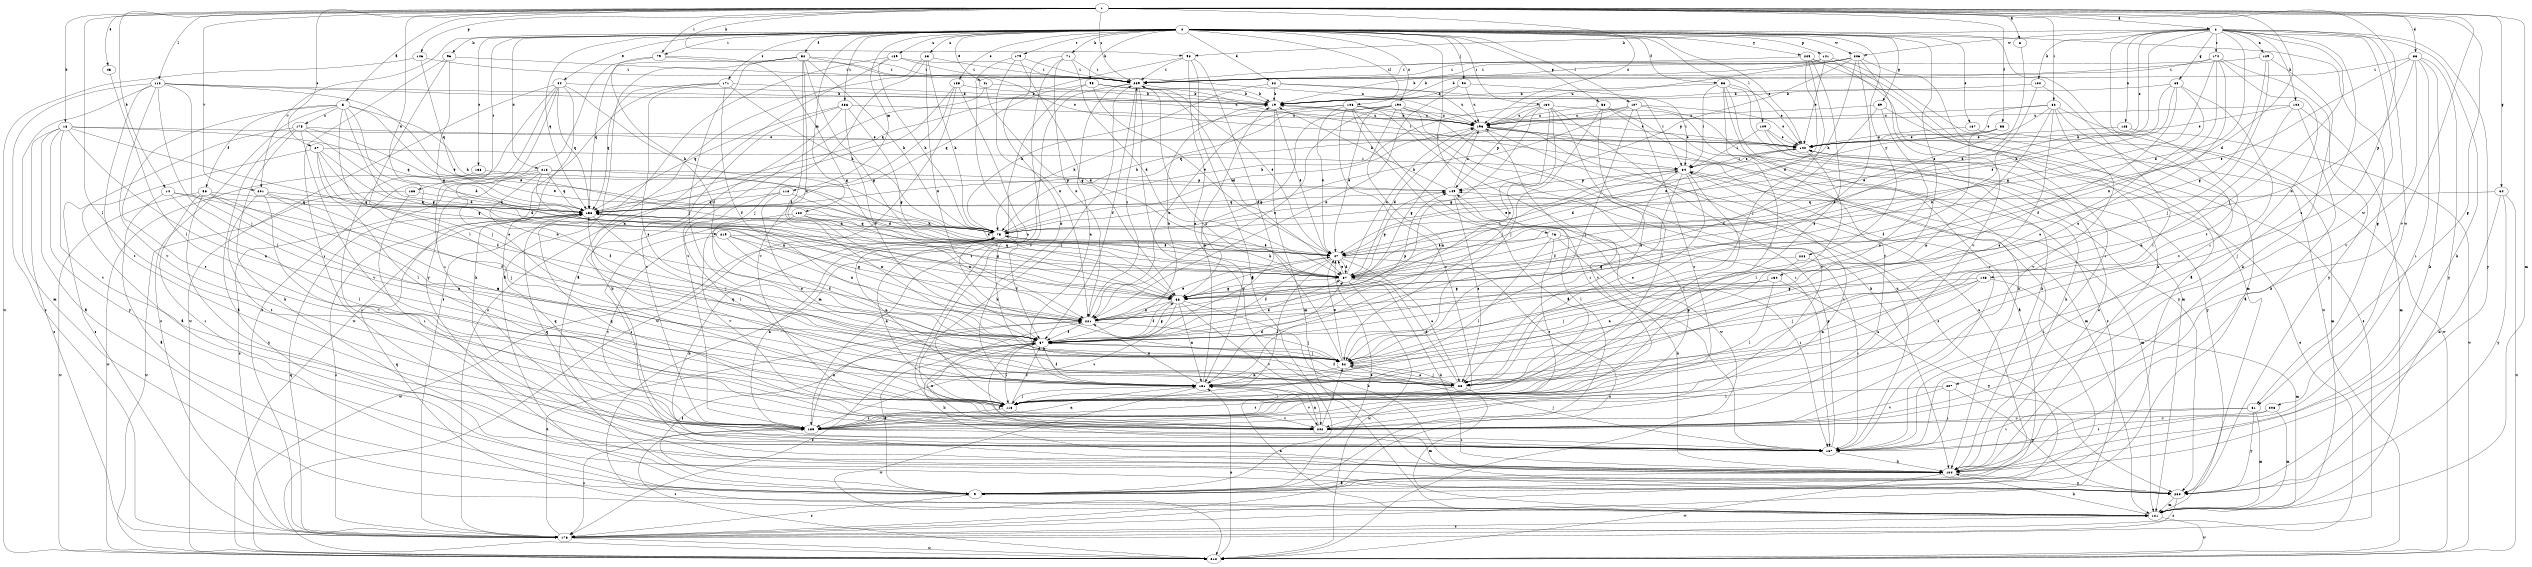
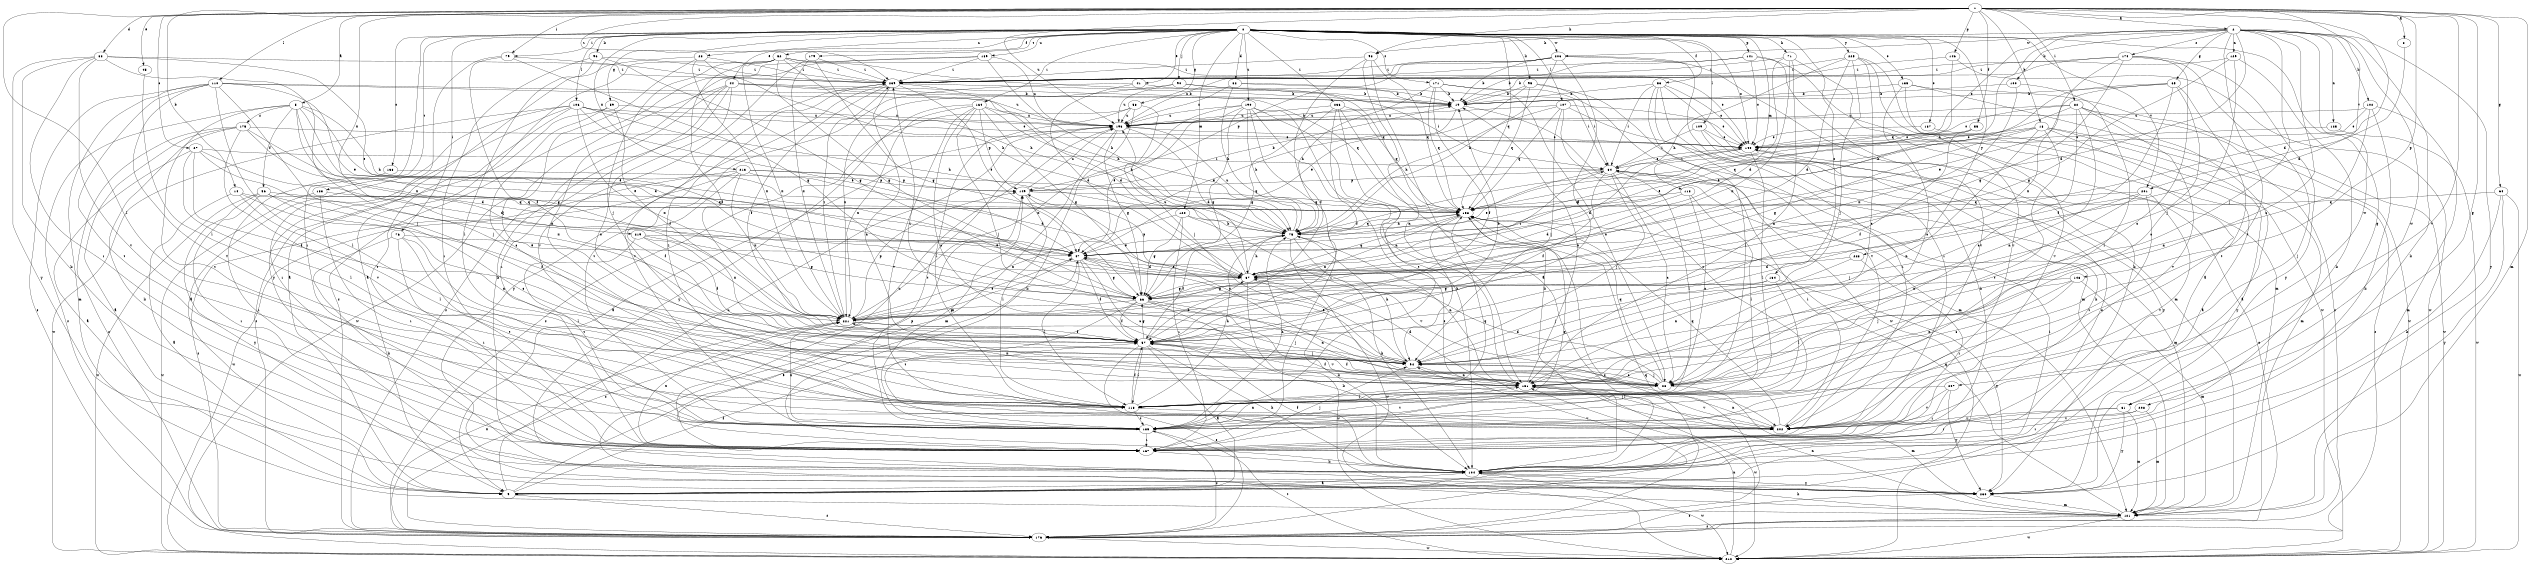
none -> (1573, 180)
